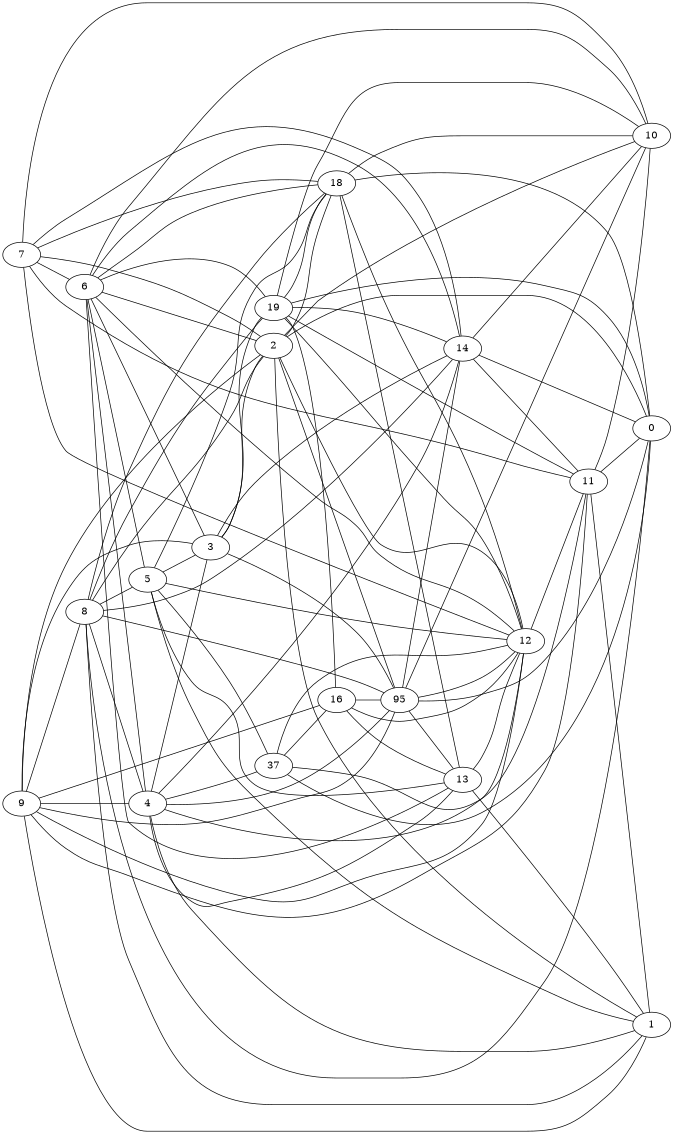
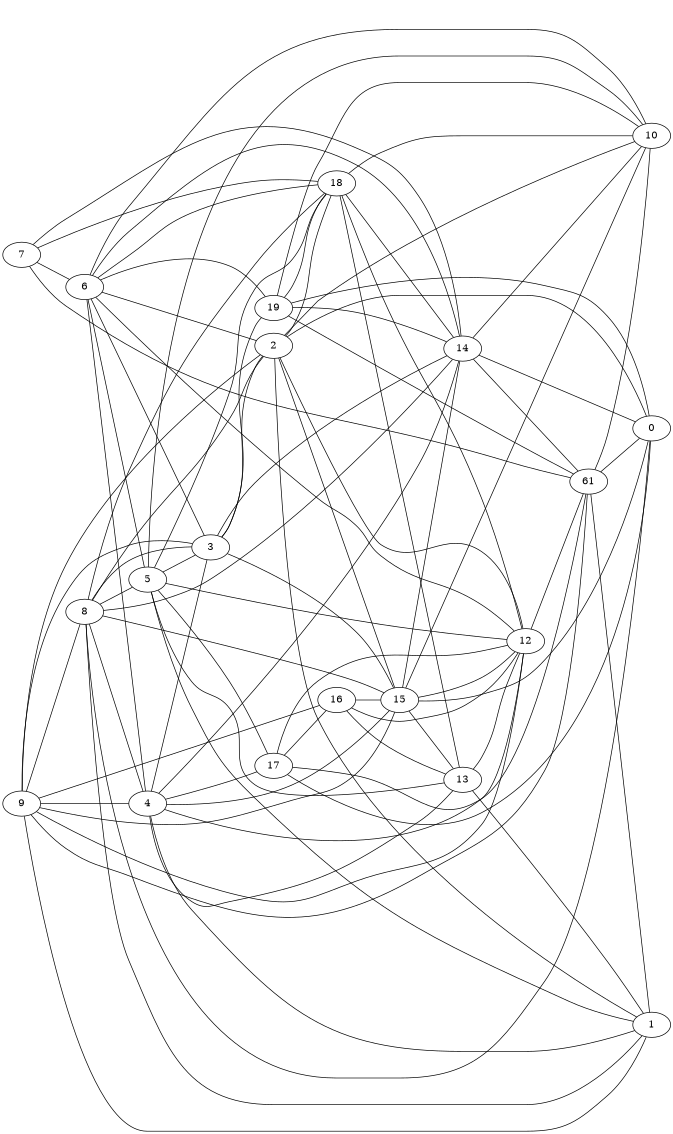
(282, 3) -> (251, 141)
(578, 206) -> (400, 266)
(155, 283) -> none
(159, 458) -> (134, 558)
(409, 459) -> none
(589, 482) -> (589, 482)
(325, 509) -> none
(198, 512) -> none
(400, 700) -> (400, 700)
(117, 732) -> none
(274, 766) -> (274, 766)
